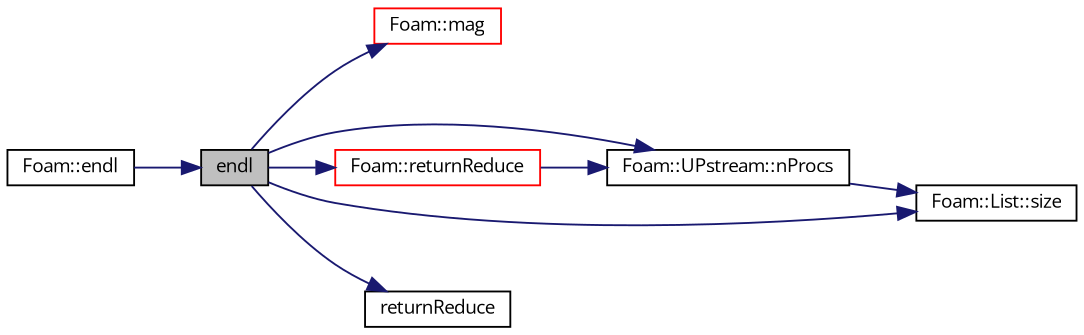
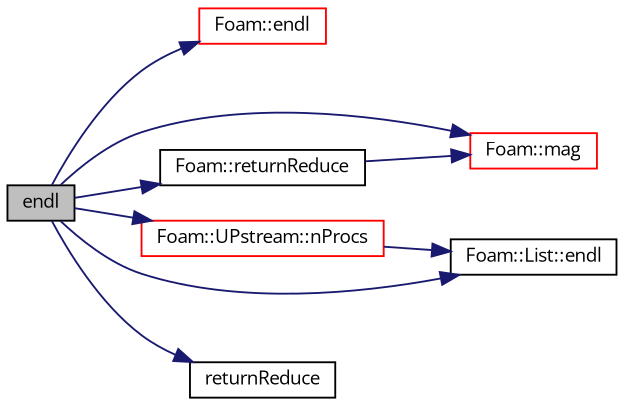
(71, 168) -> (263, 26)
(158, 168) -> (105, 106)
(438, 168) -> (263, 168)
(564, 168) -> (408, 159)
(728, 168) -> (263, 238)
(996, 203) -> (534, 257)
